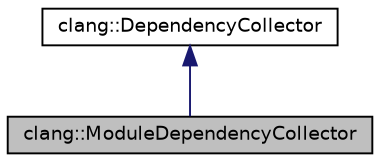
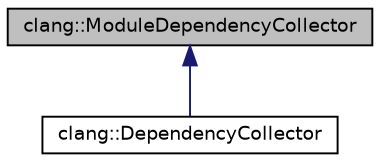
(190, 91) -> (190, 91)
